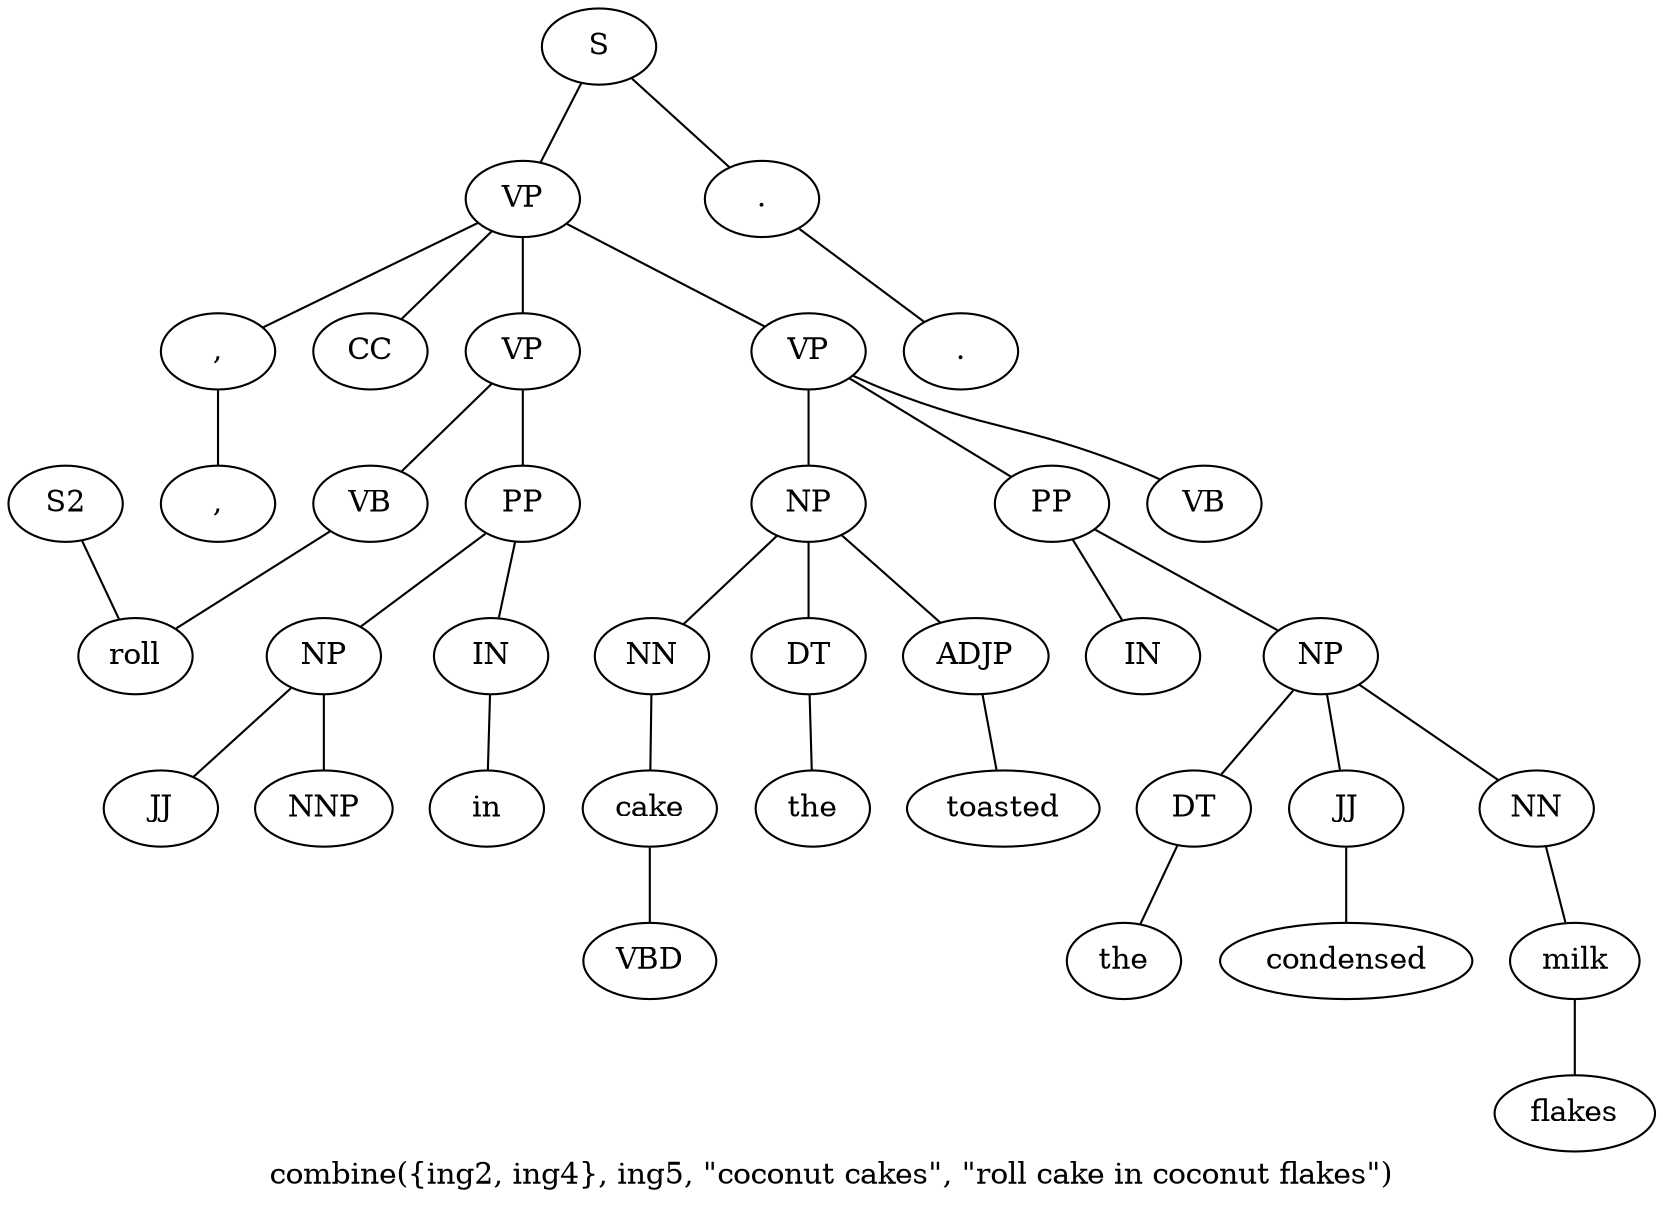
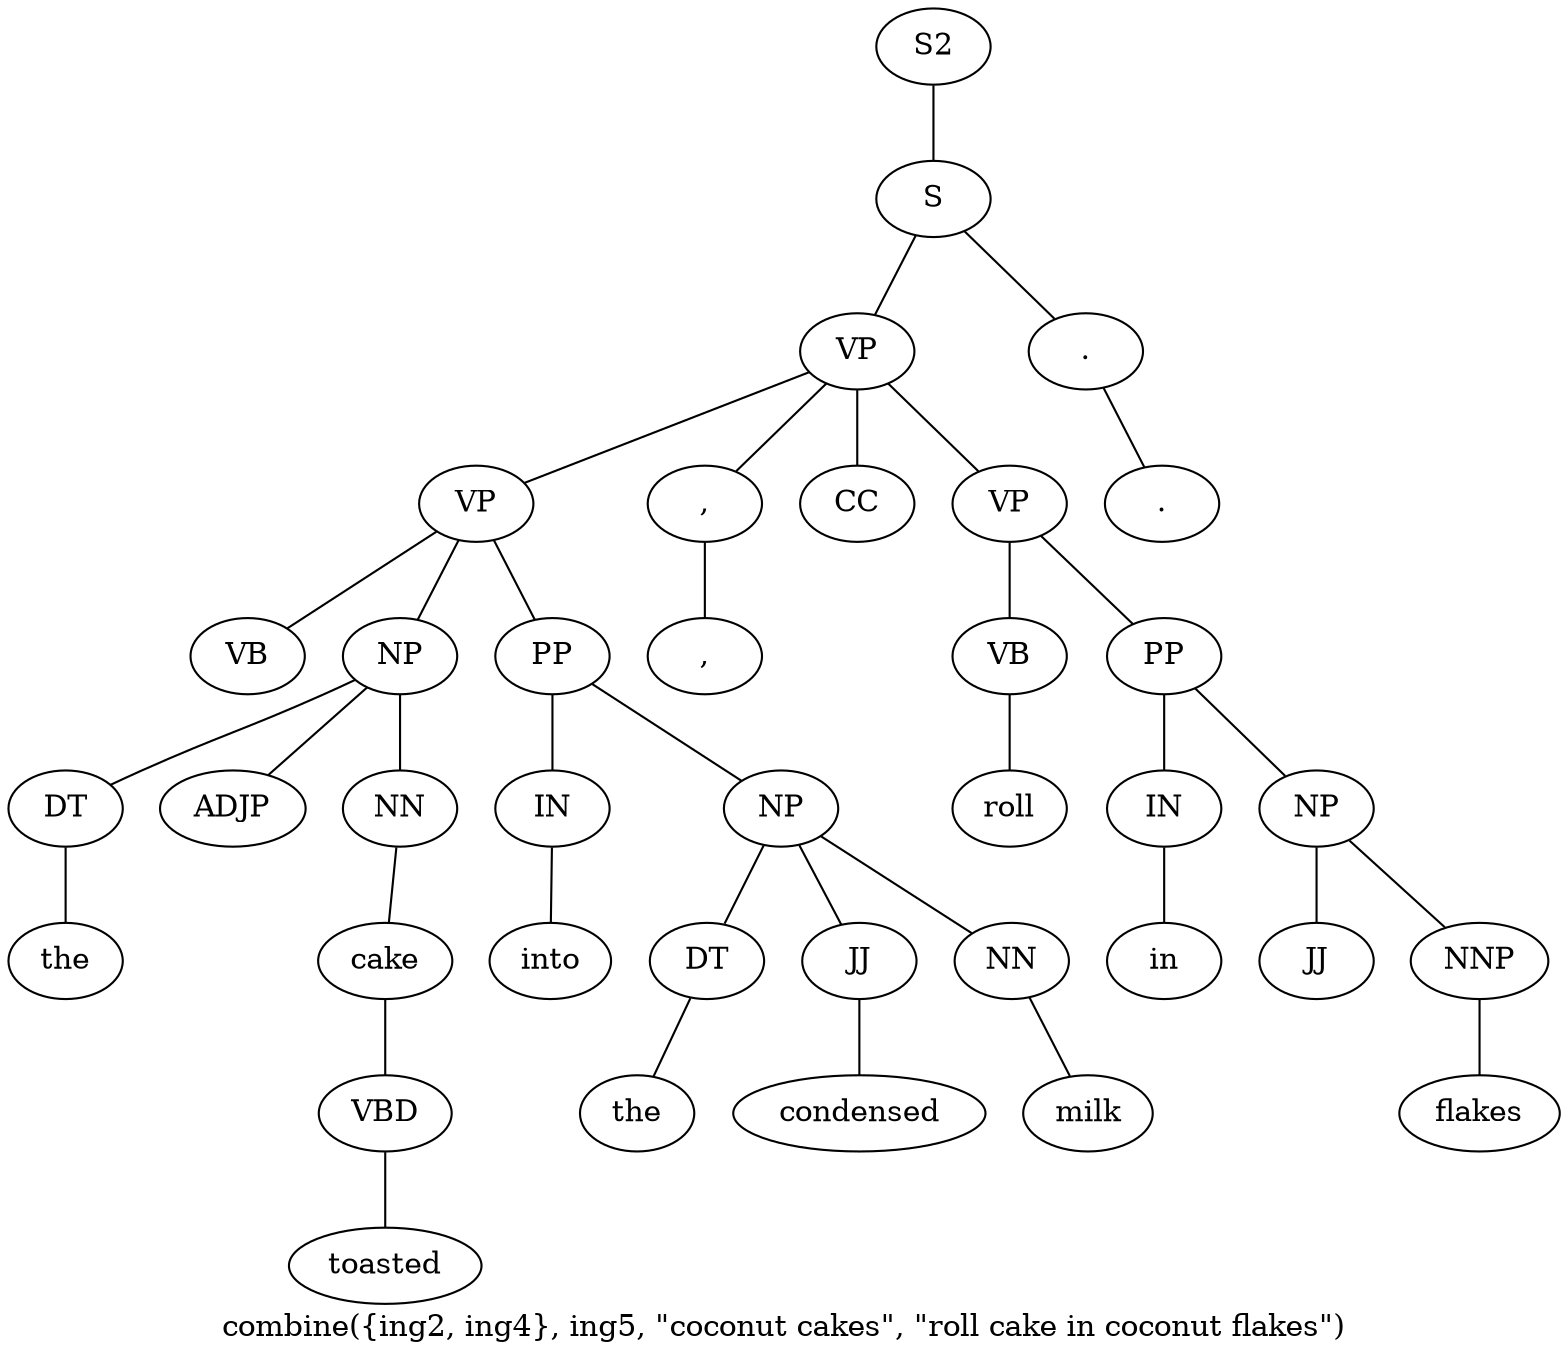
(101, 580) -> (933, 123)
(989, 732) -> (385, 1190)
none -> (550, 961)
(1575, 1037) -> (1480, 1037)
